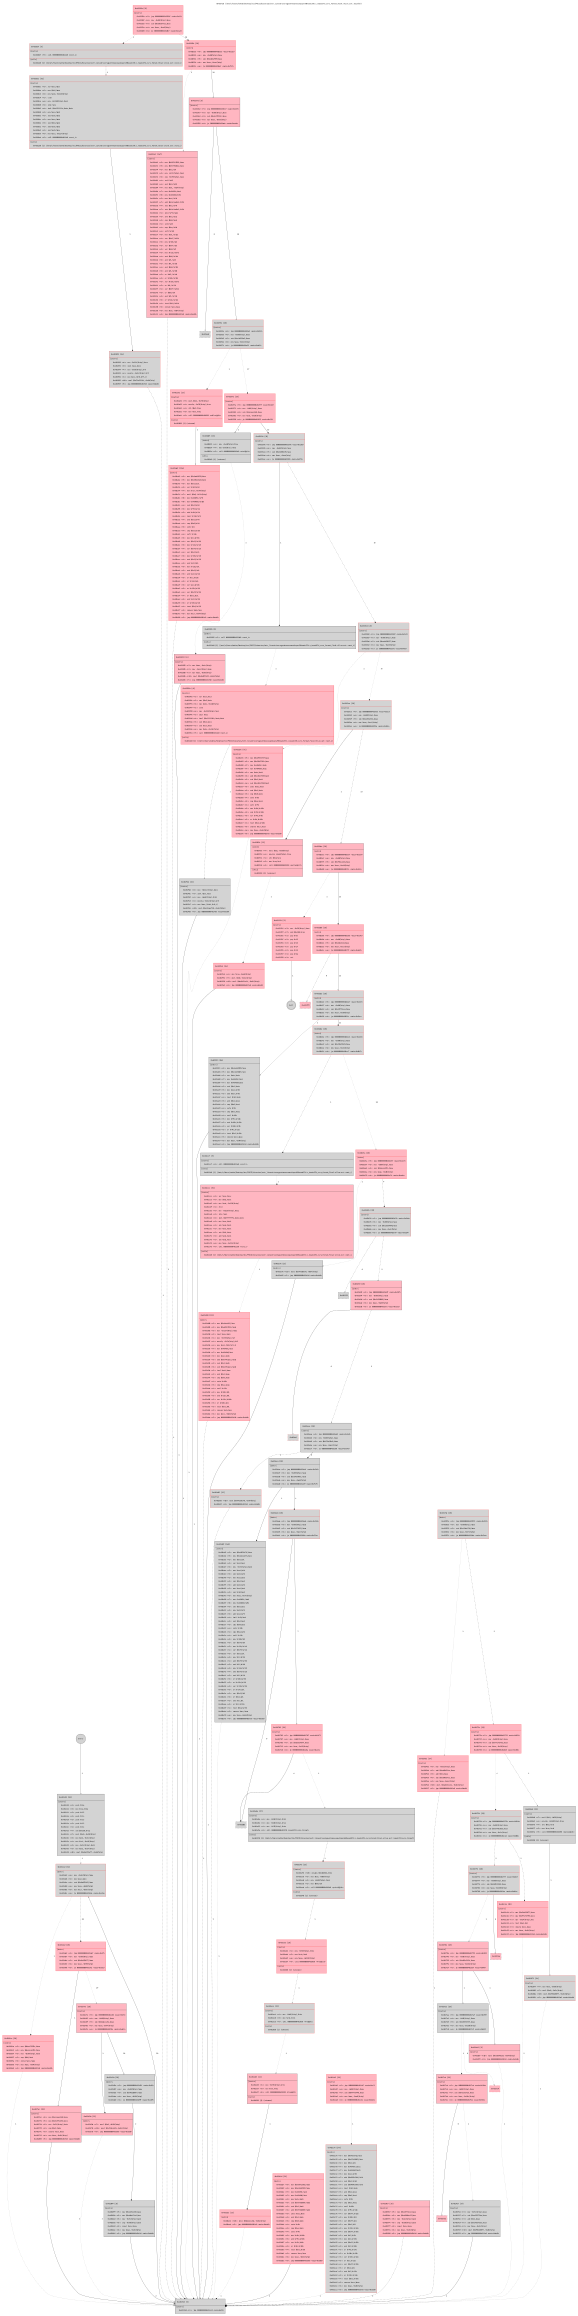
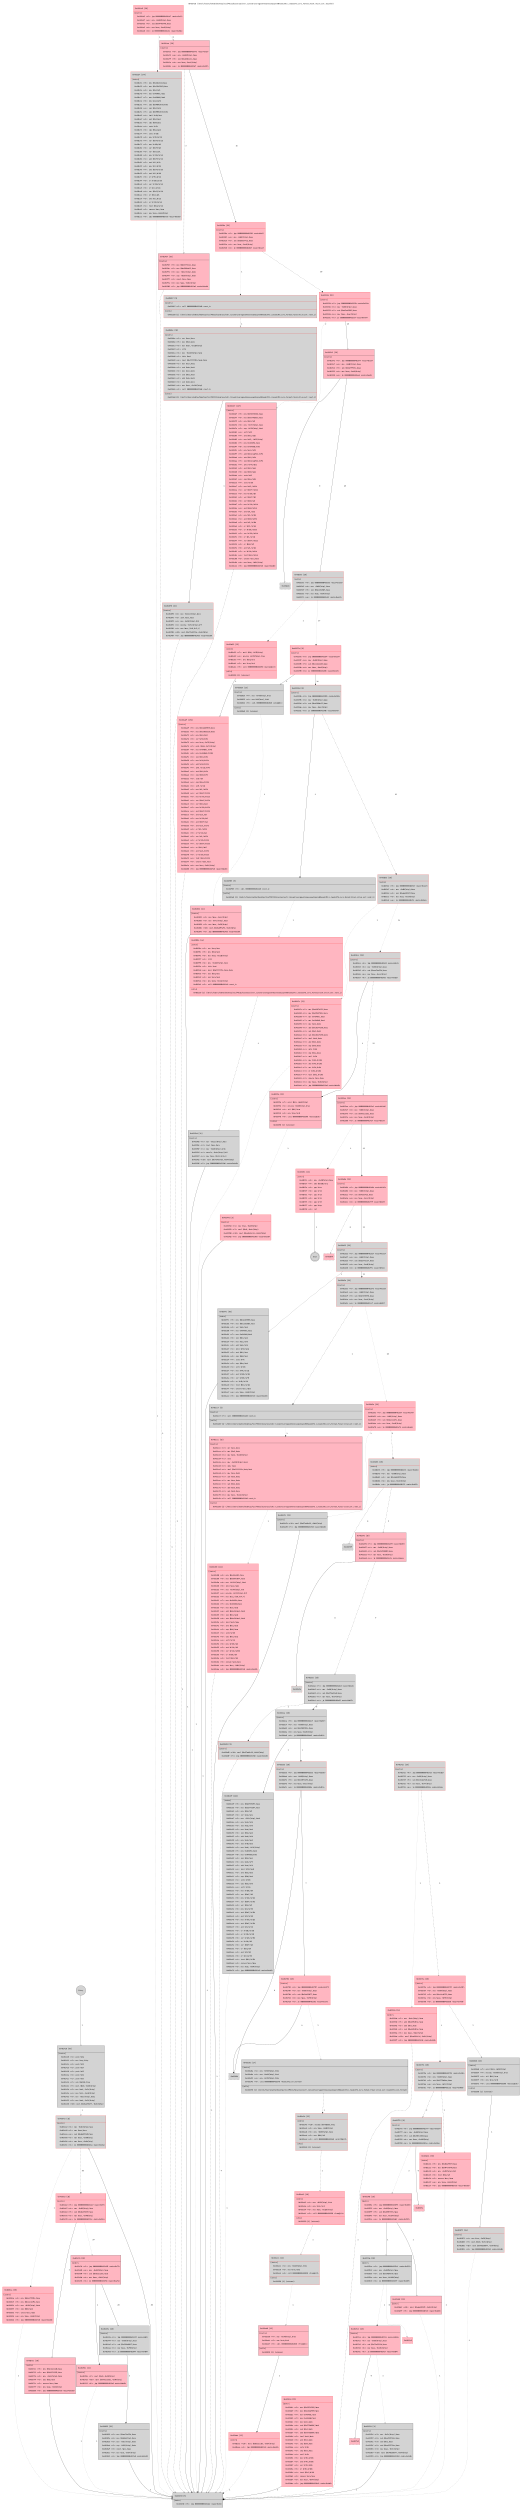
none -> (185, 55)
